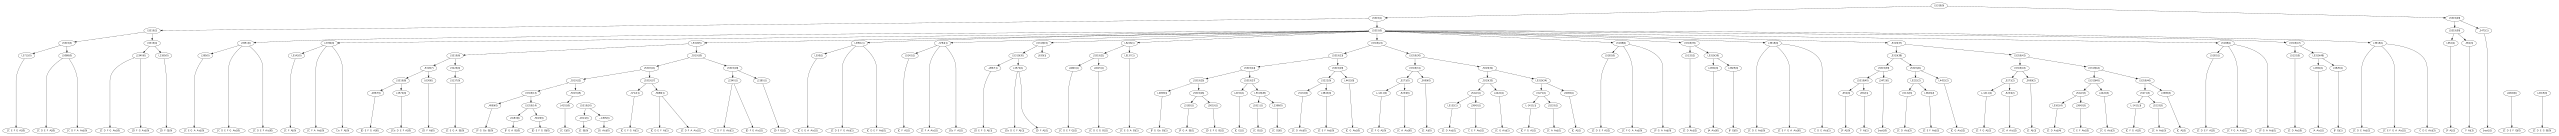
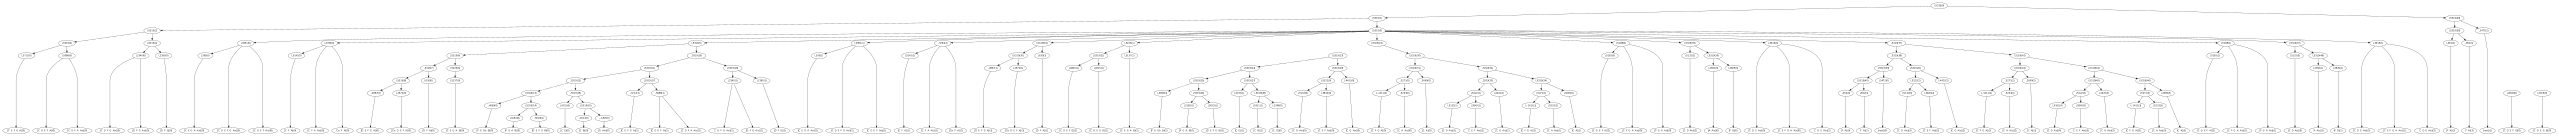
(1358, 49) -> none
none -> (580, 99)
(1022, 102) -> (1042, 92)
